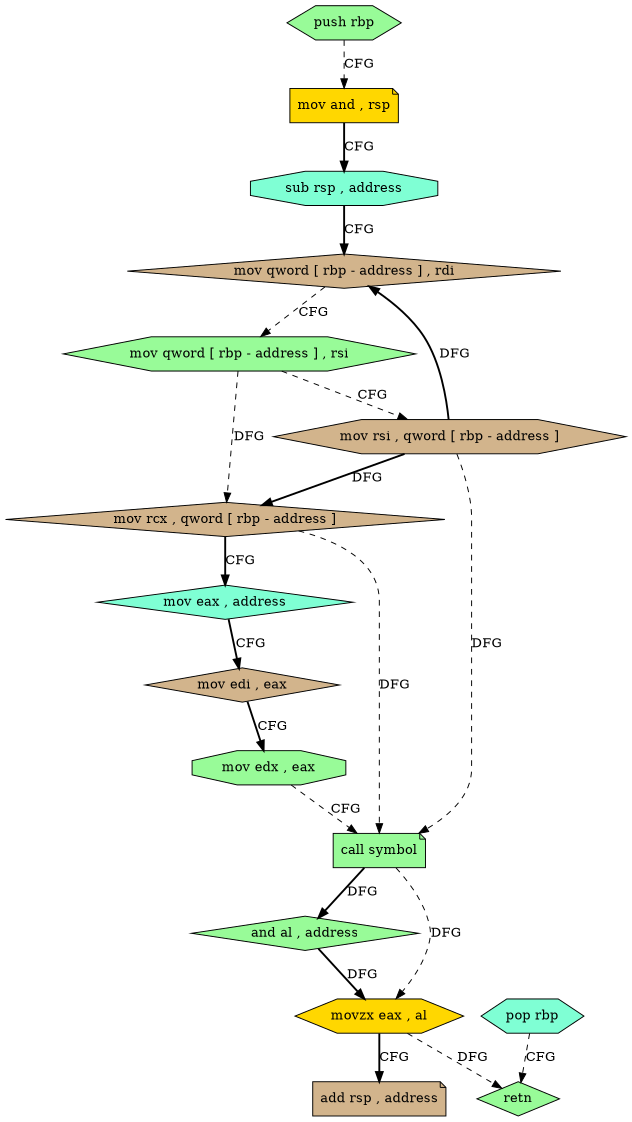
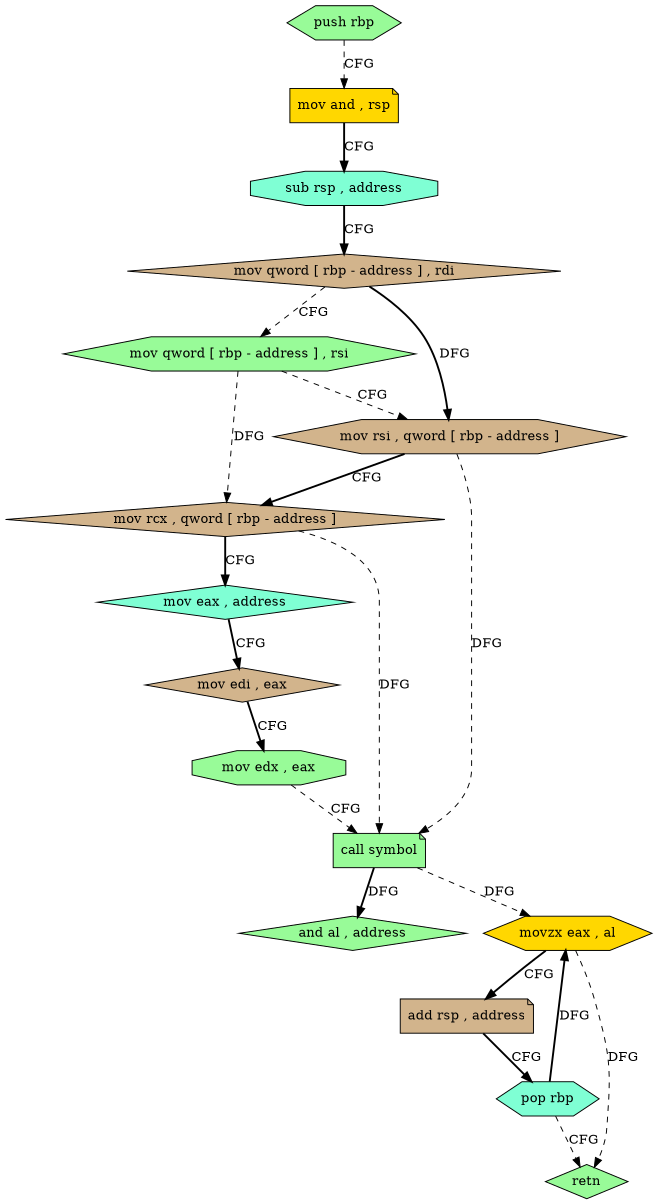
(429, 346) -> (425, 338)
(367, 478) -> (367, 478)
(338, 970) -> (557, 1021)
none -> (504, 1054)
